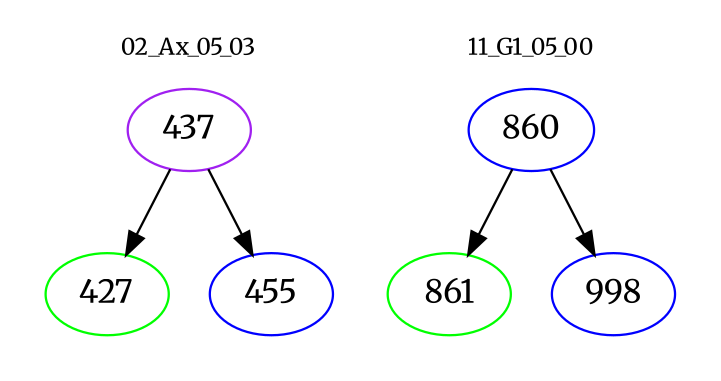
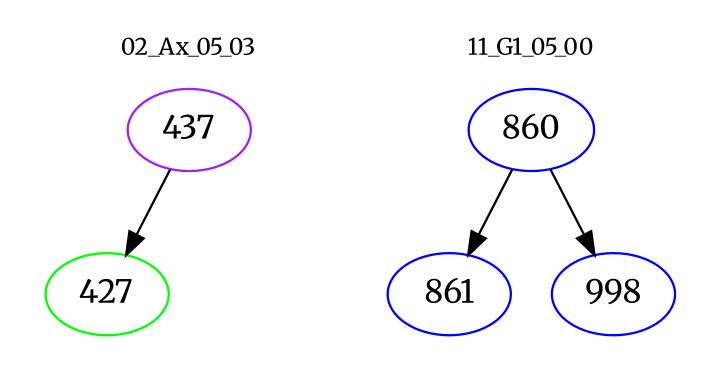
(271, 294) -> none
(449, 294) -> (449, 294)
